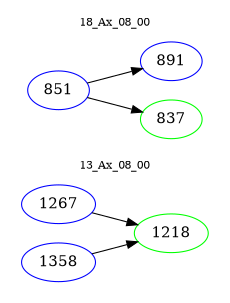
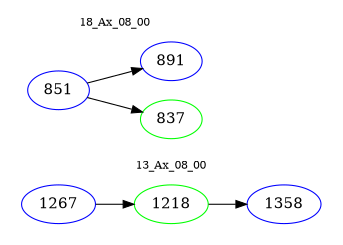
(110, 249) -> (222, 204)
